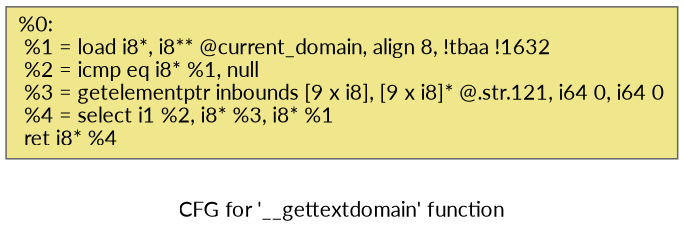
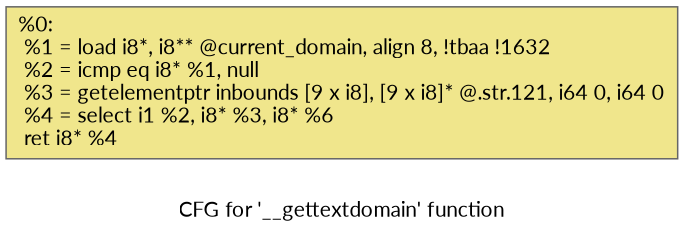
(176, 116) -> (176, 116)
